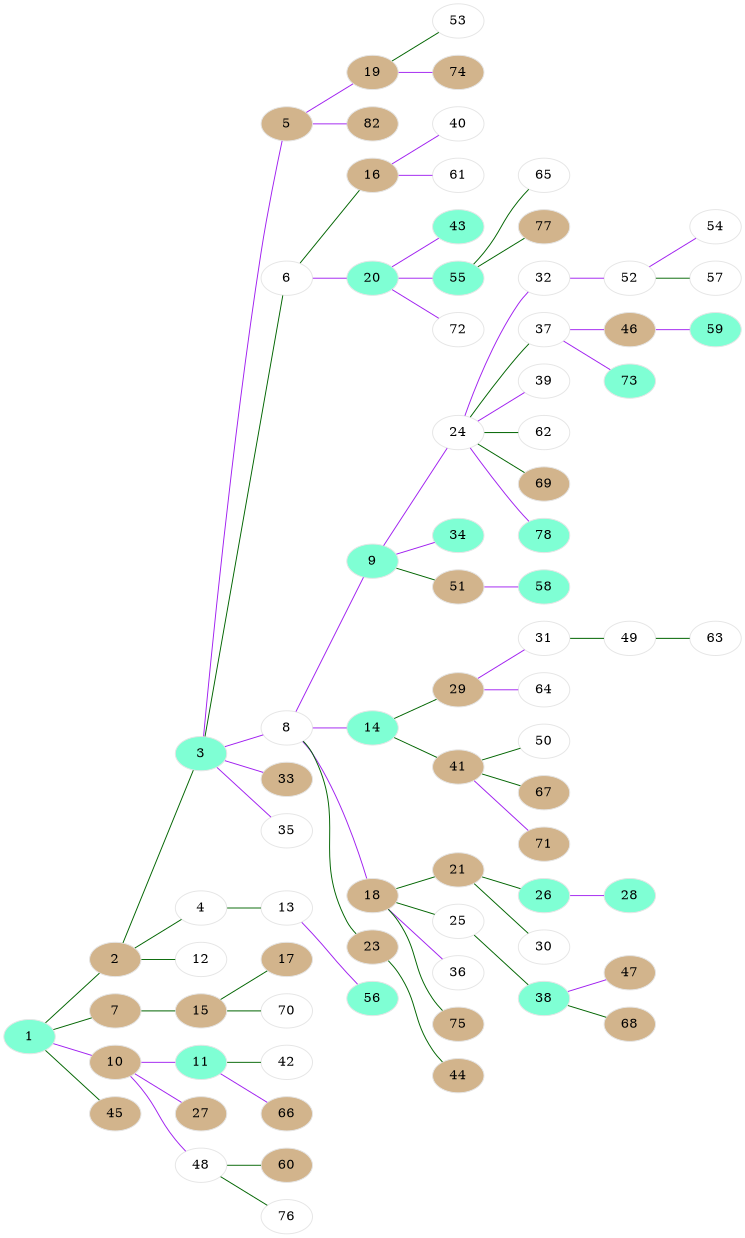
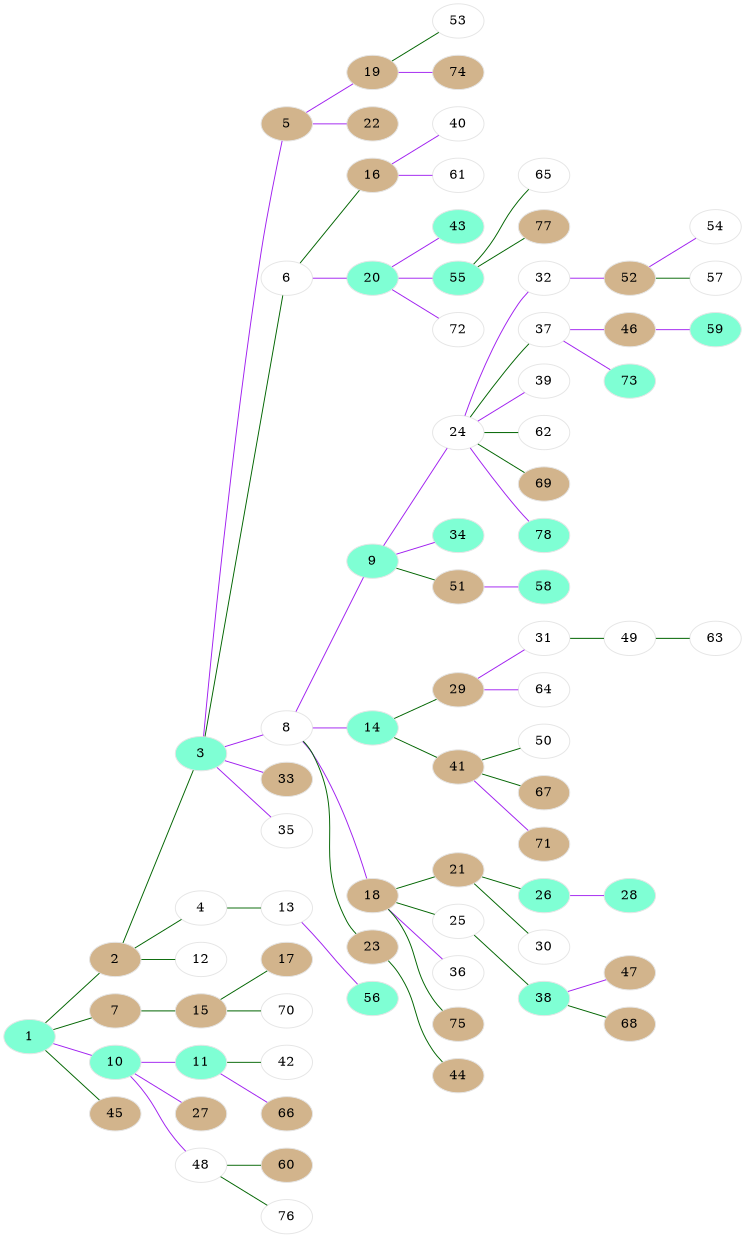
(373, 124) -> (373, 124)
(630, 278) -> (630, 278)
(115, 1062) -> (115, 1062)
